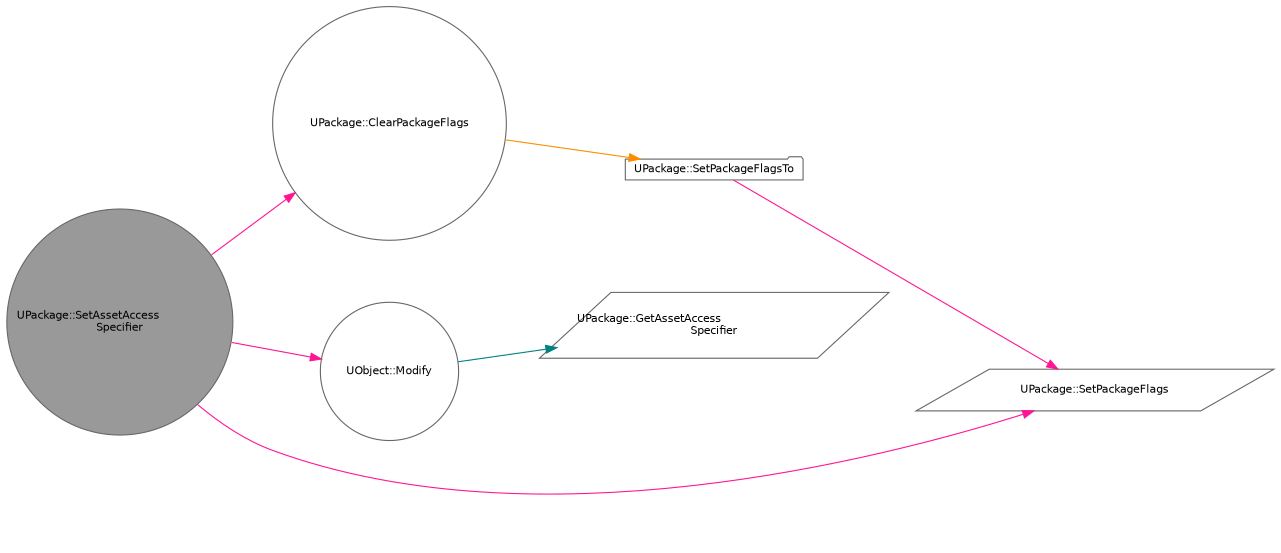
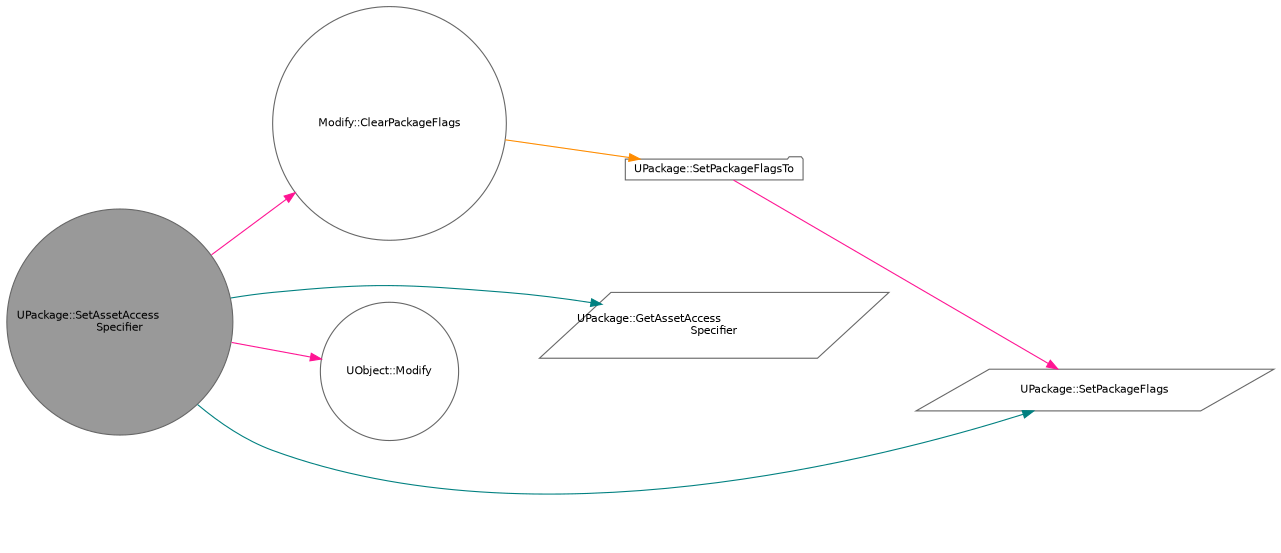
(389, 123) -> (389, 123)
(502, 355) -> (411, 286)
(606, 492) -> (606, 492)
